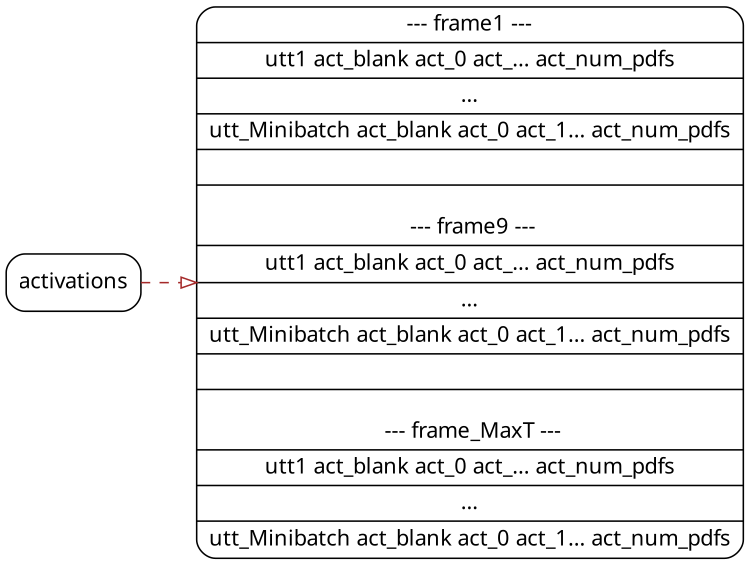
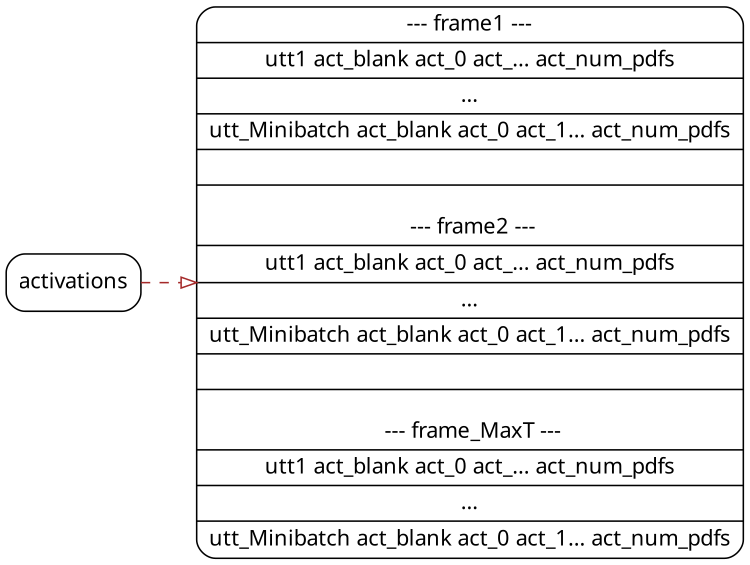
(470, 227) -> (470, 227)
